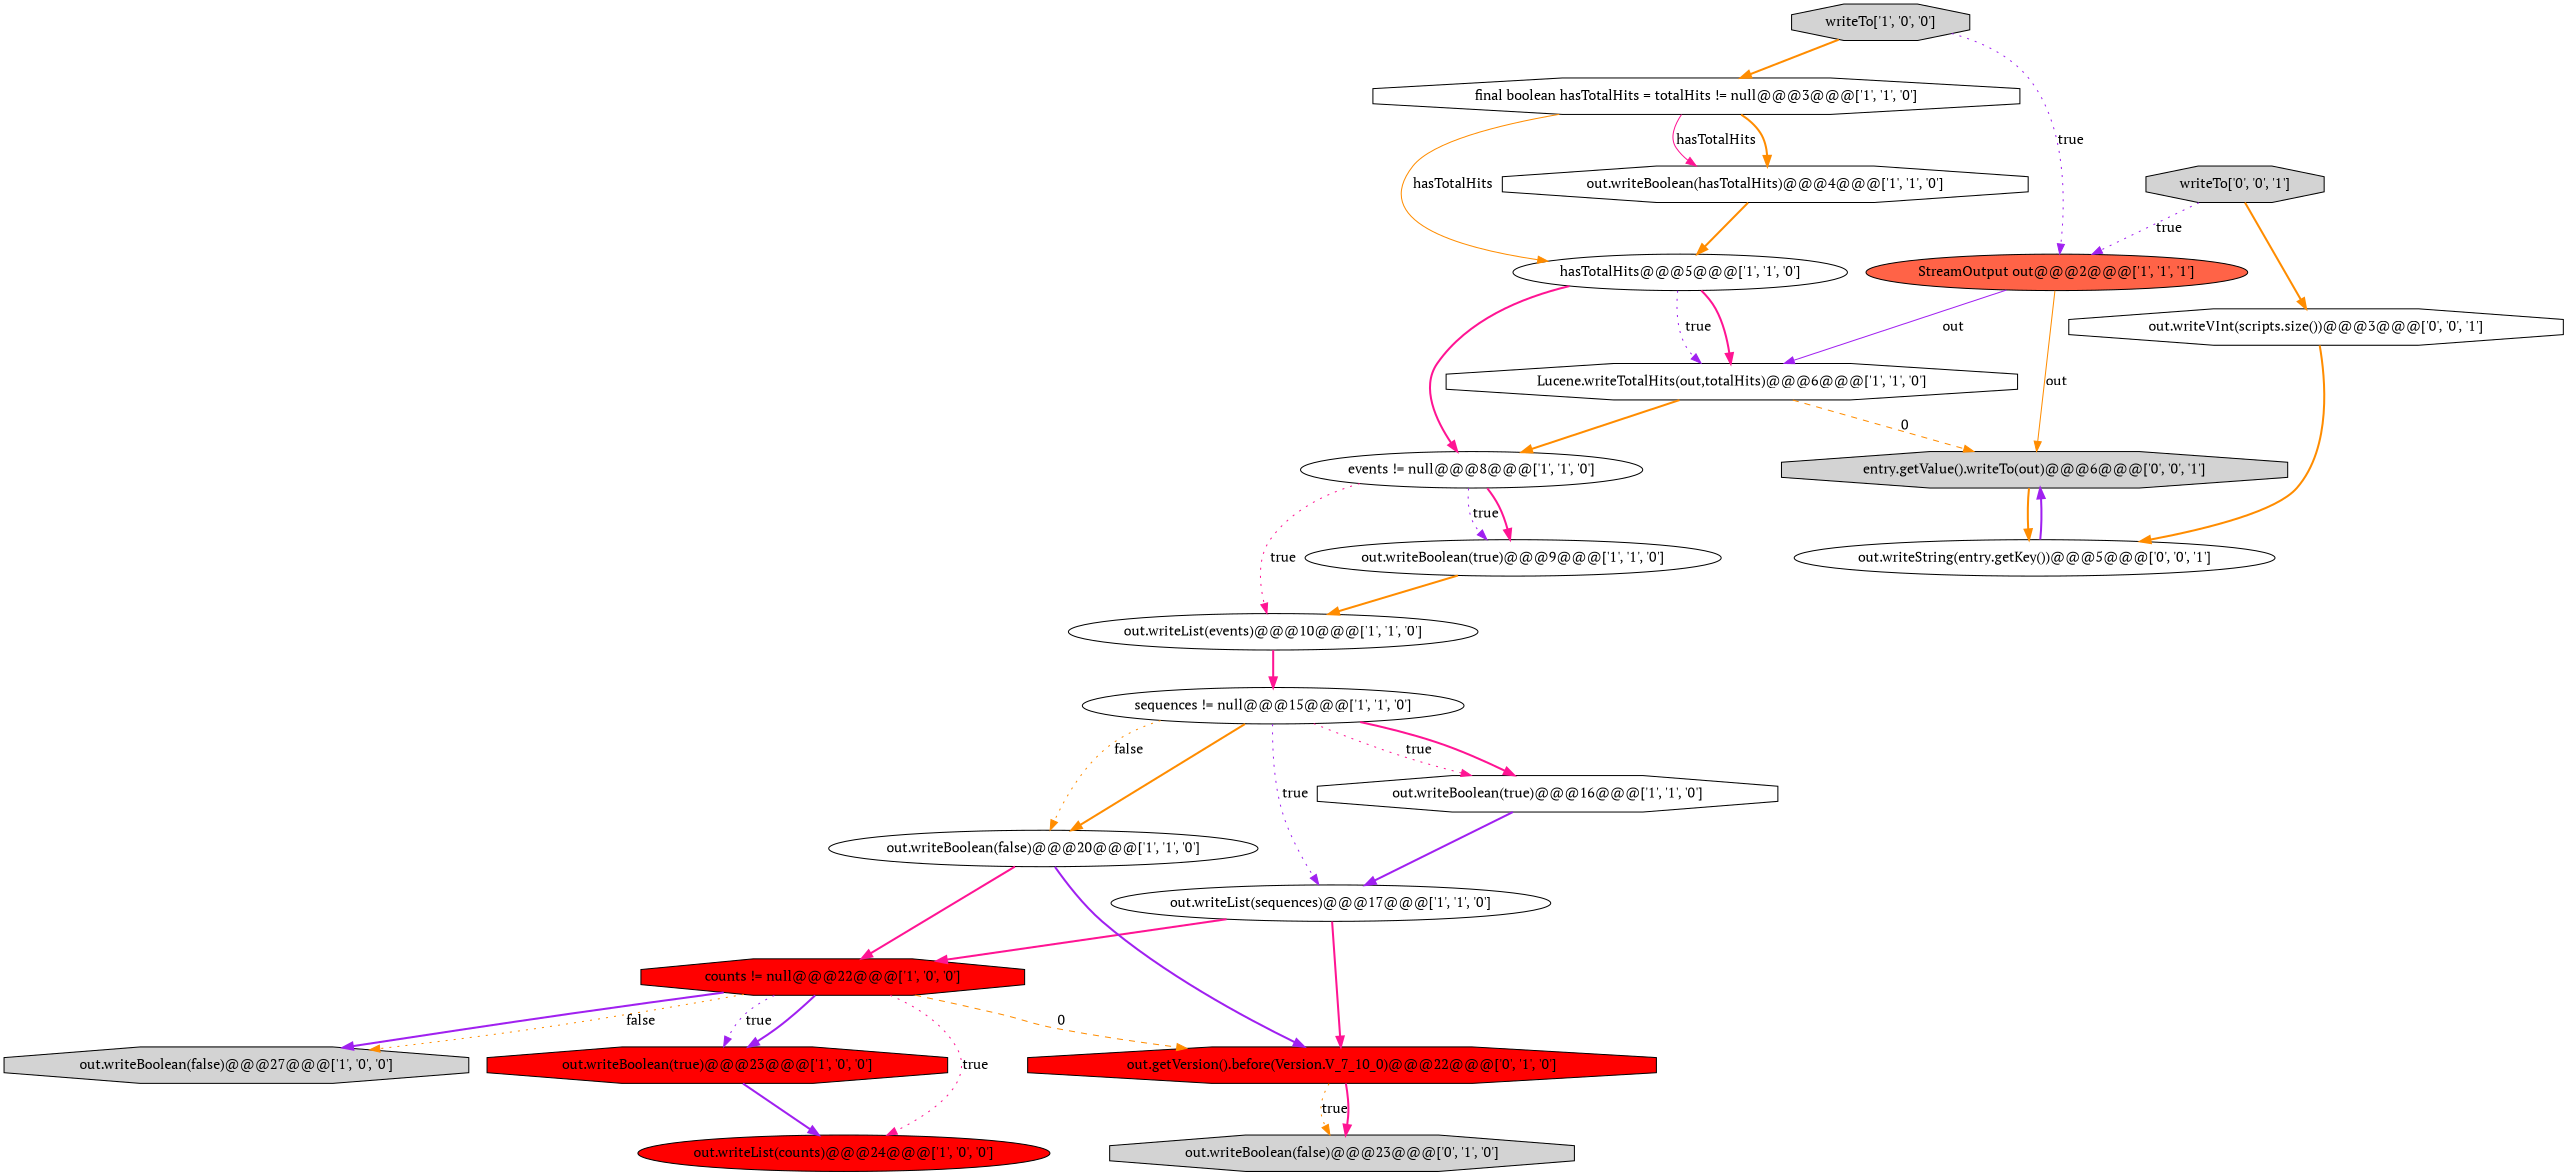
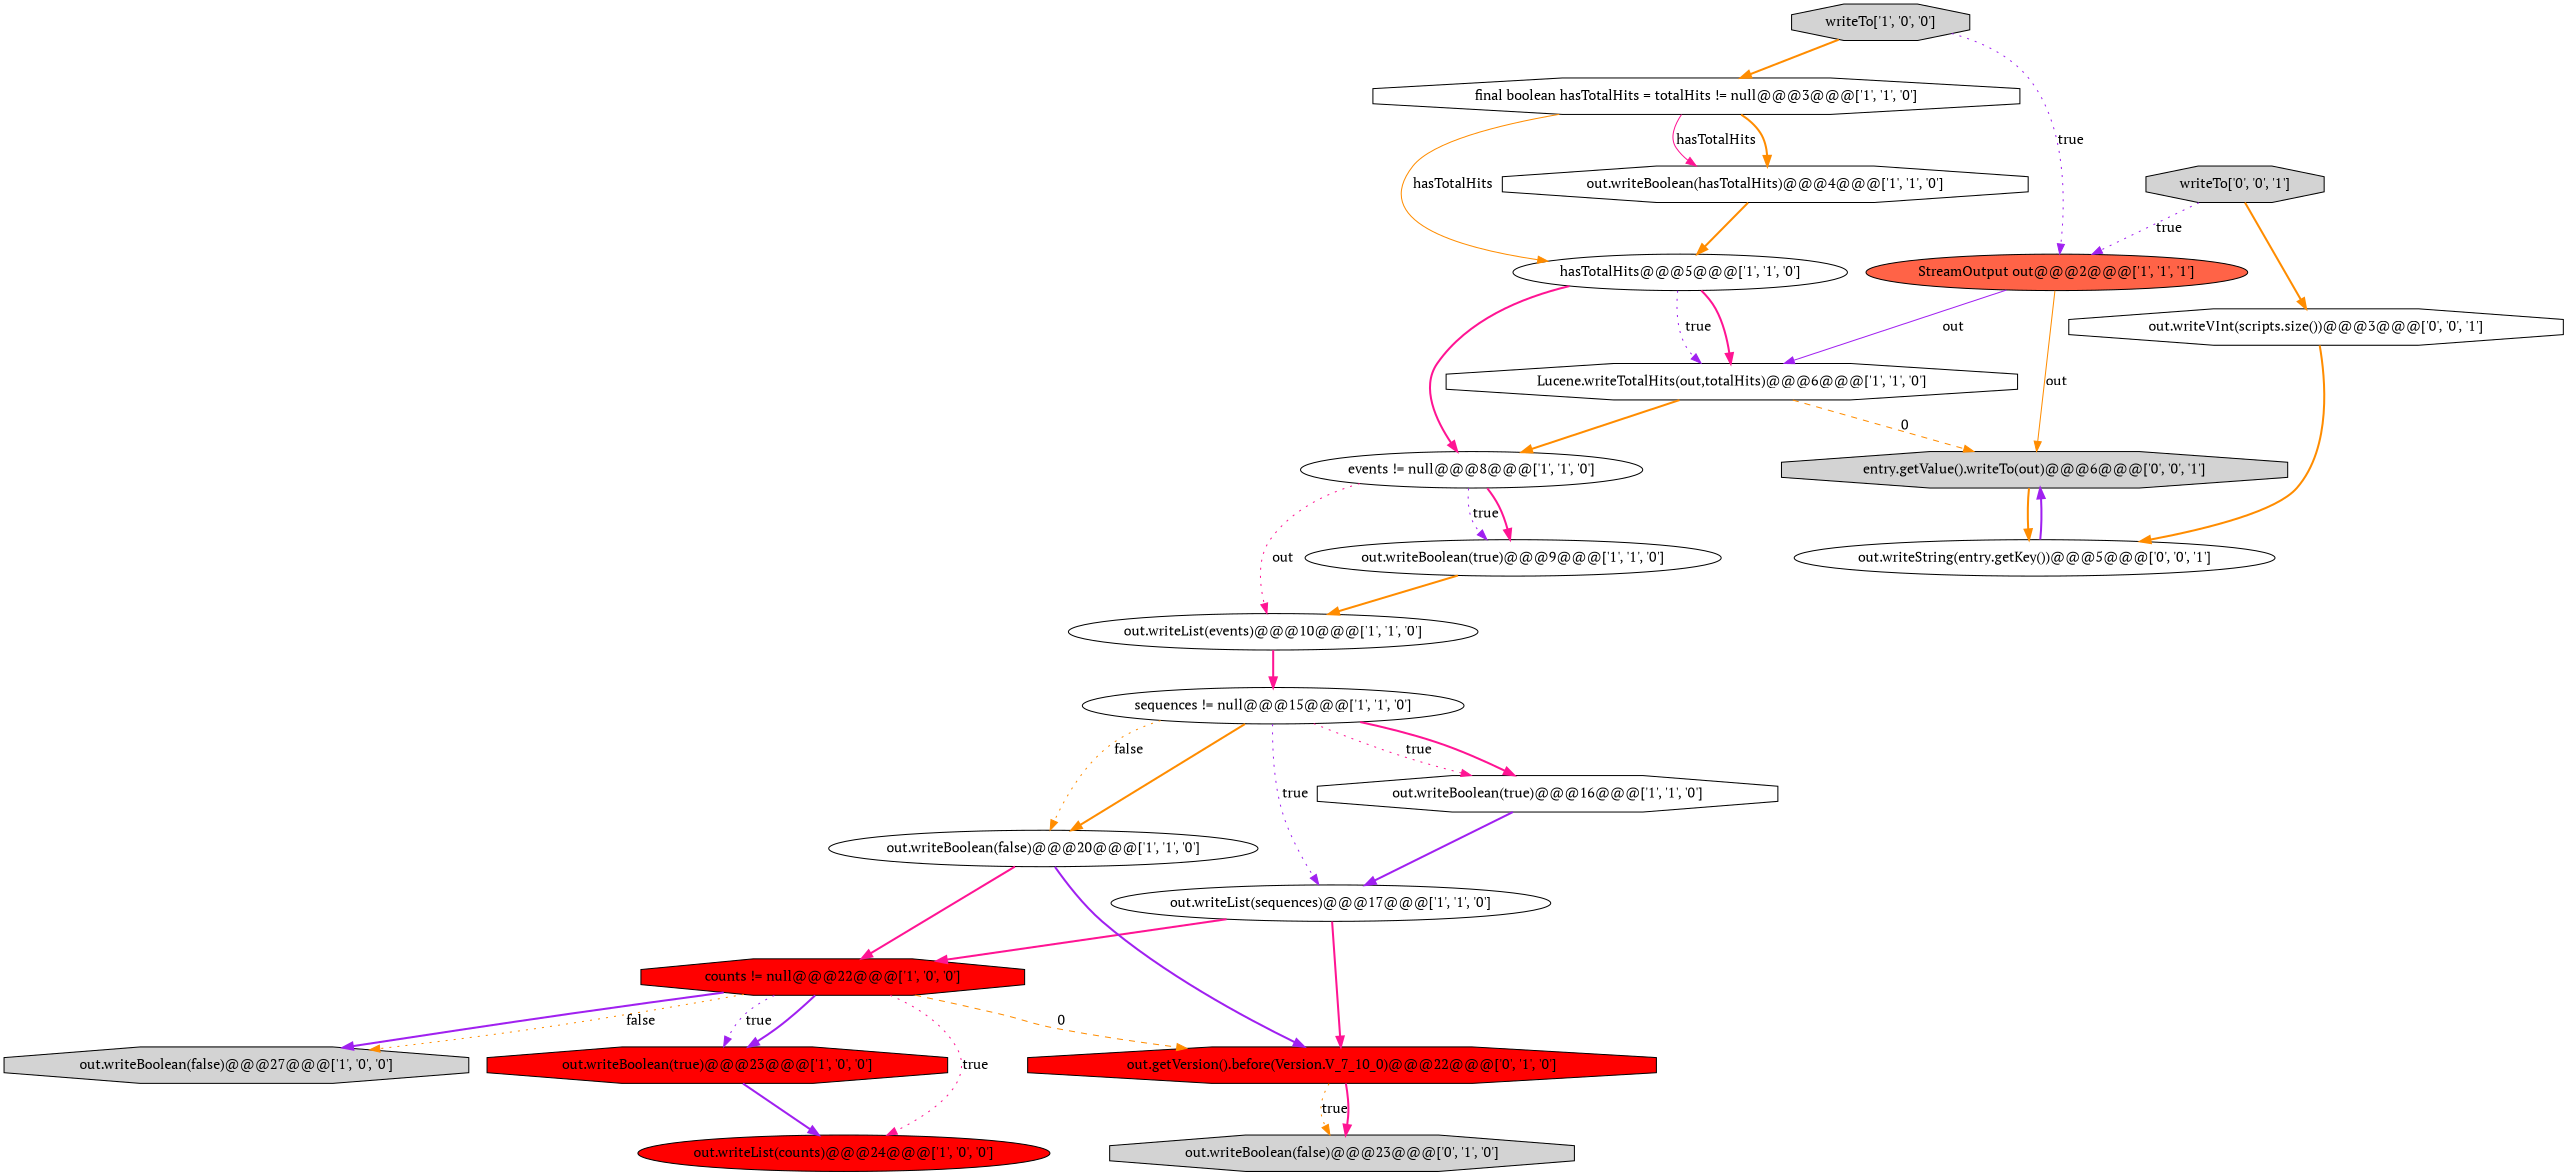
(1283, 558) -> (1283, 558)
